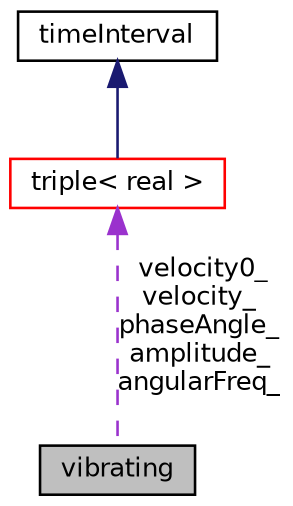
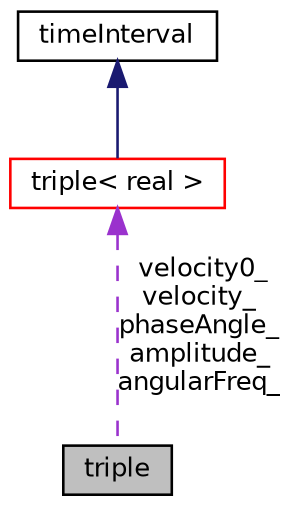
(118, 470) -> (118, 470)
